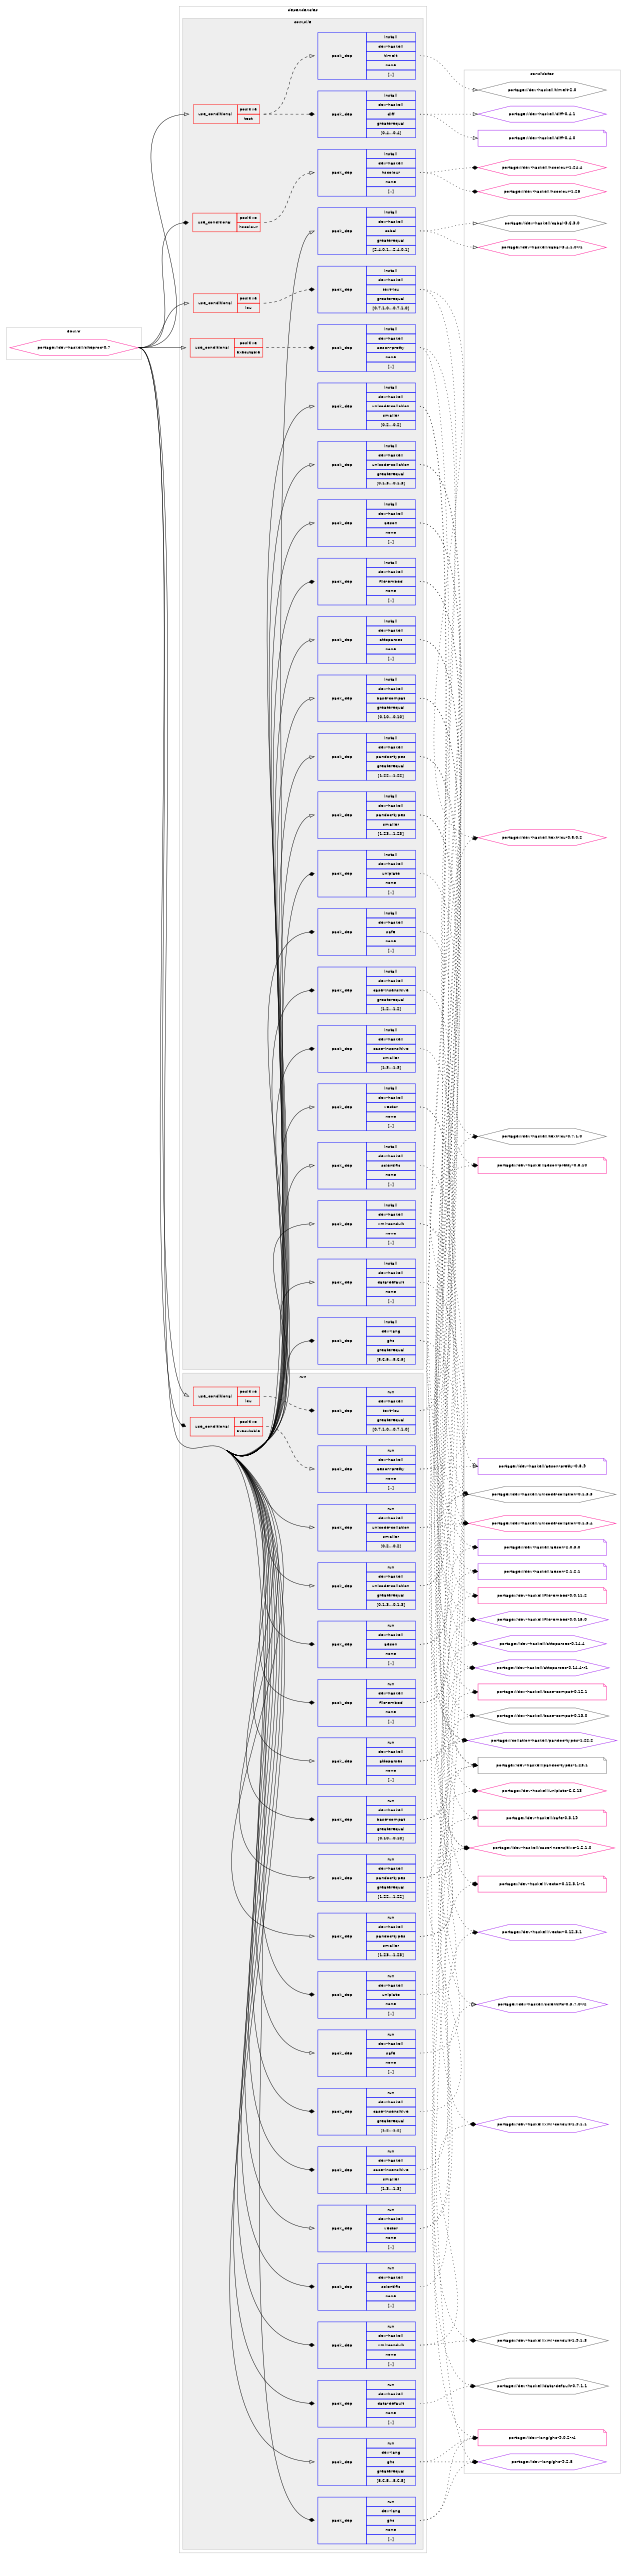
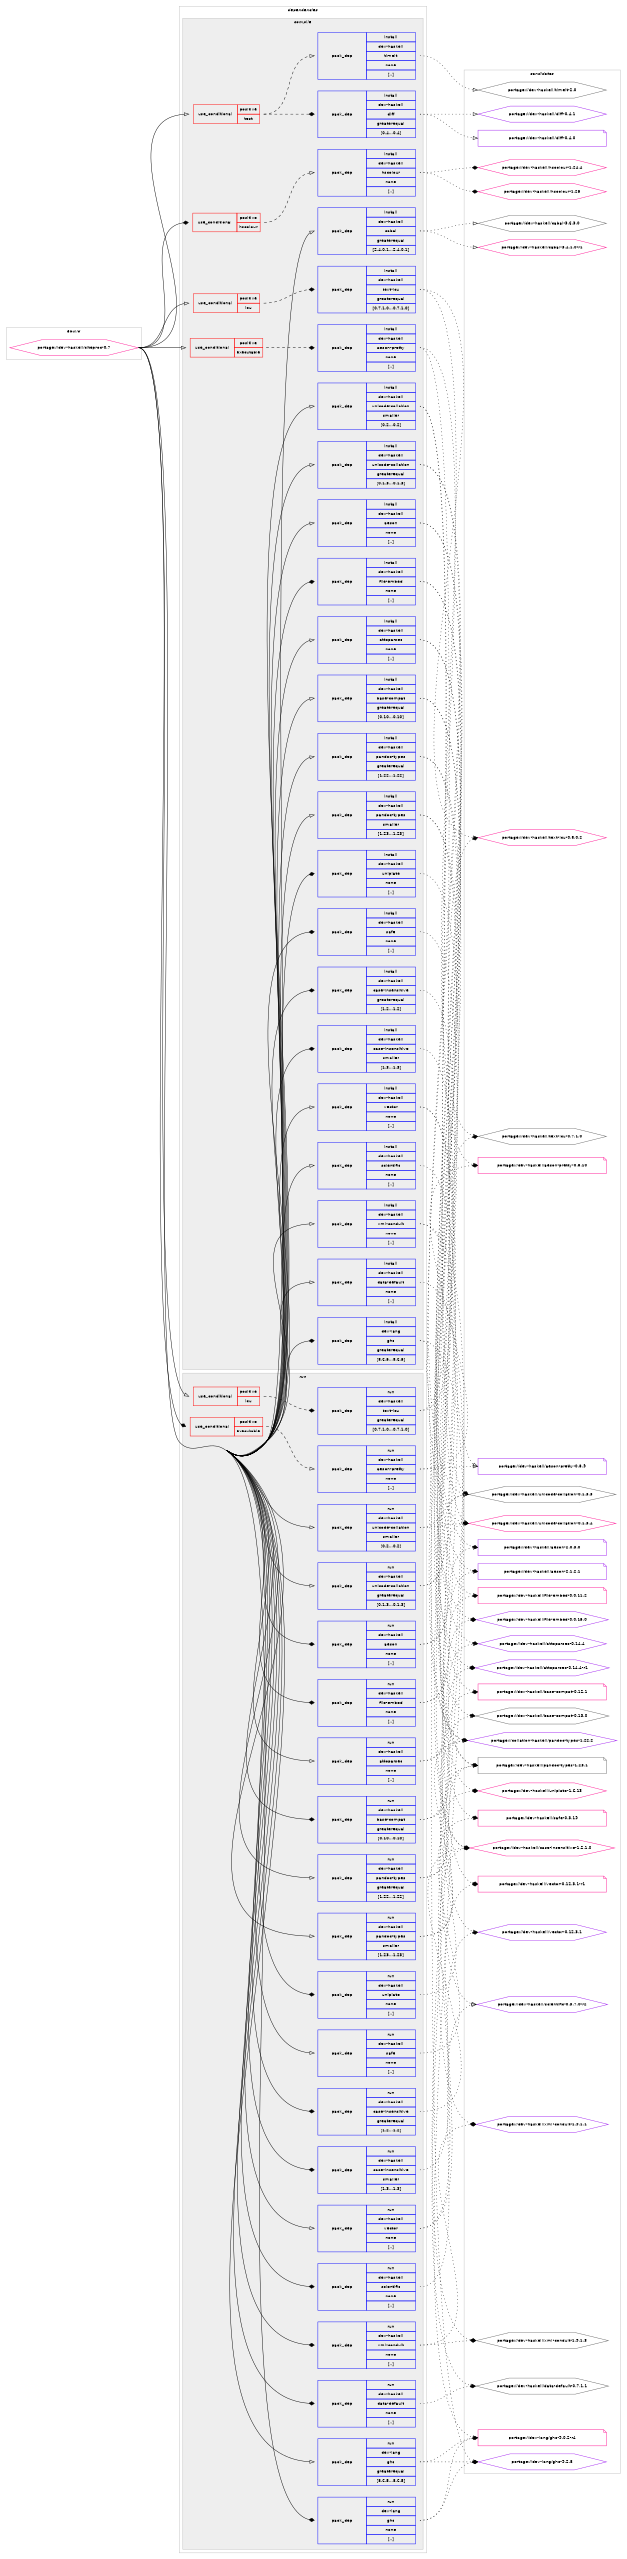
(542, 1791) -> (542, 1791)
